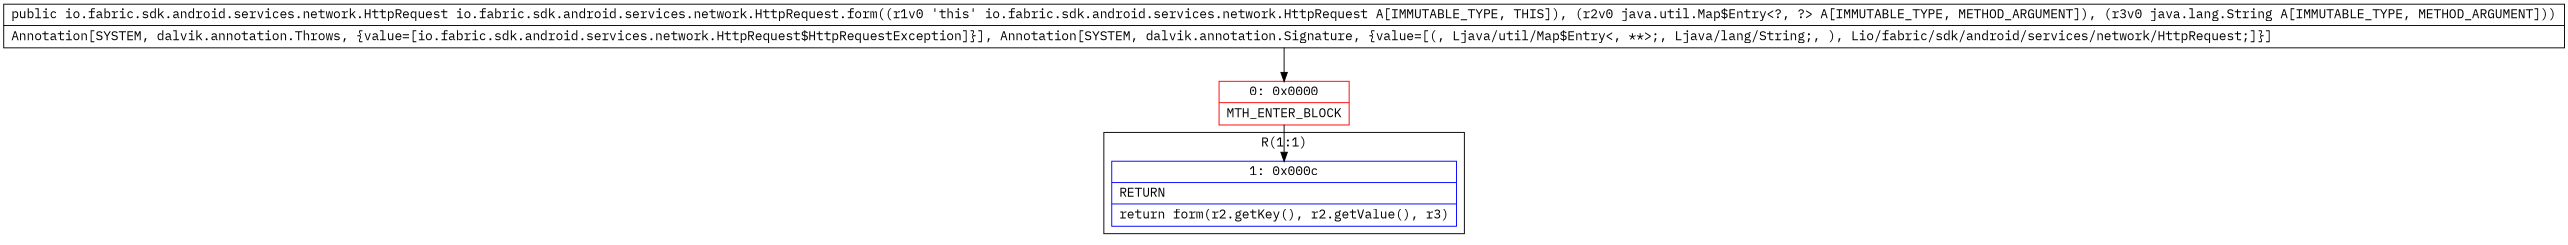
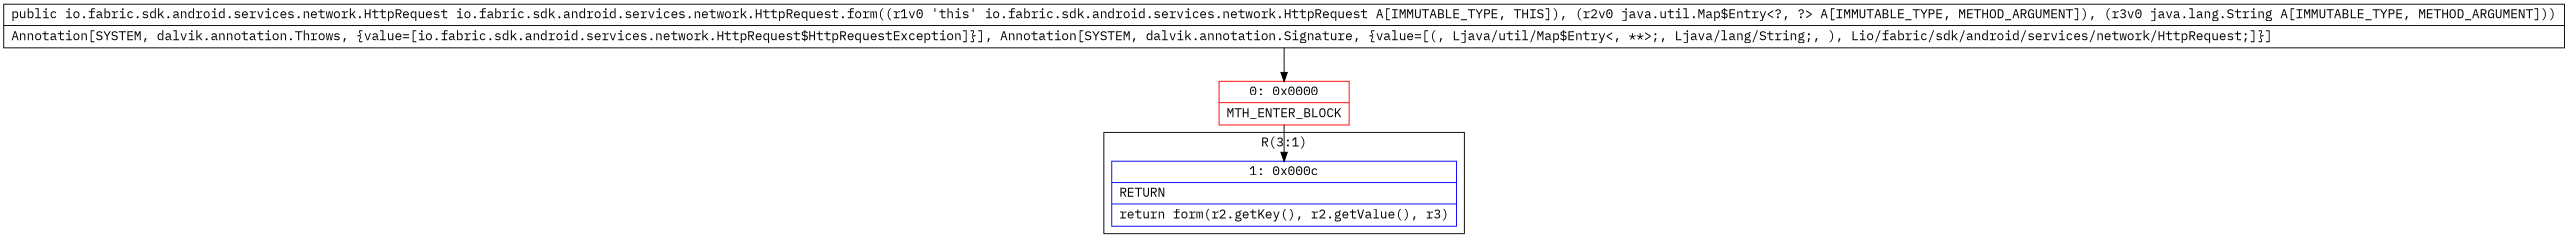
(1284, 143) -> (1284, 143)
